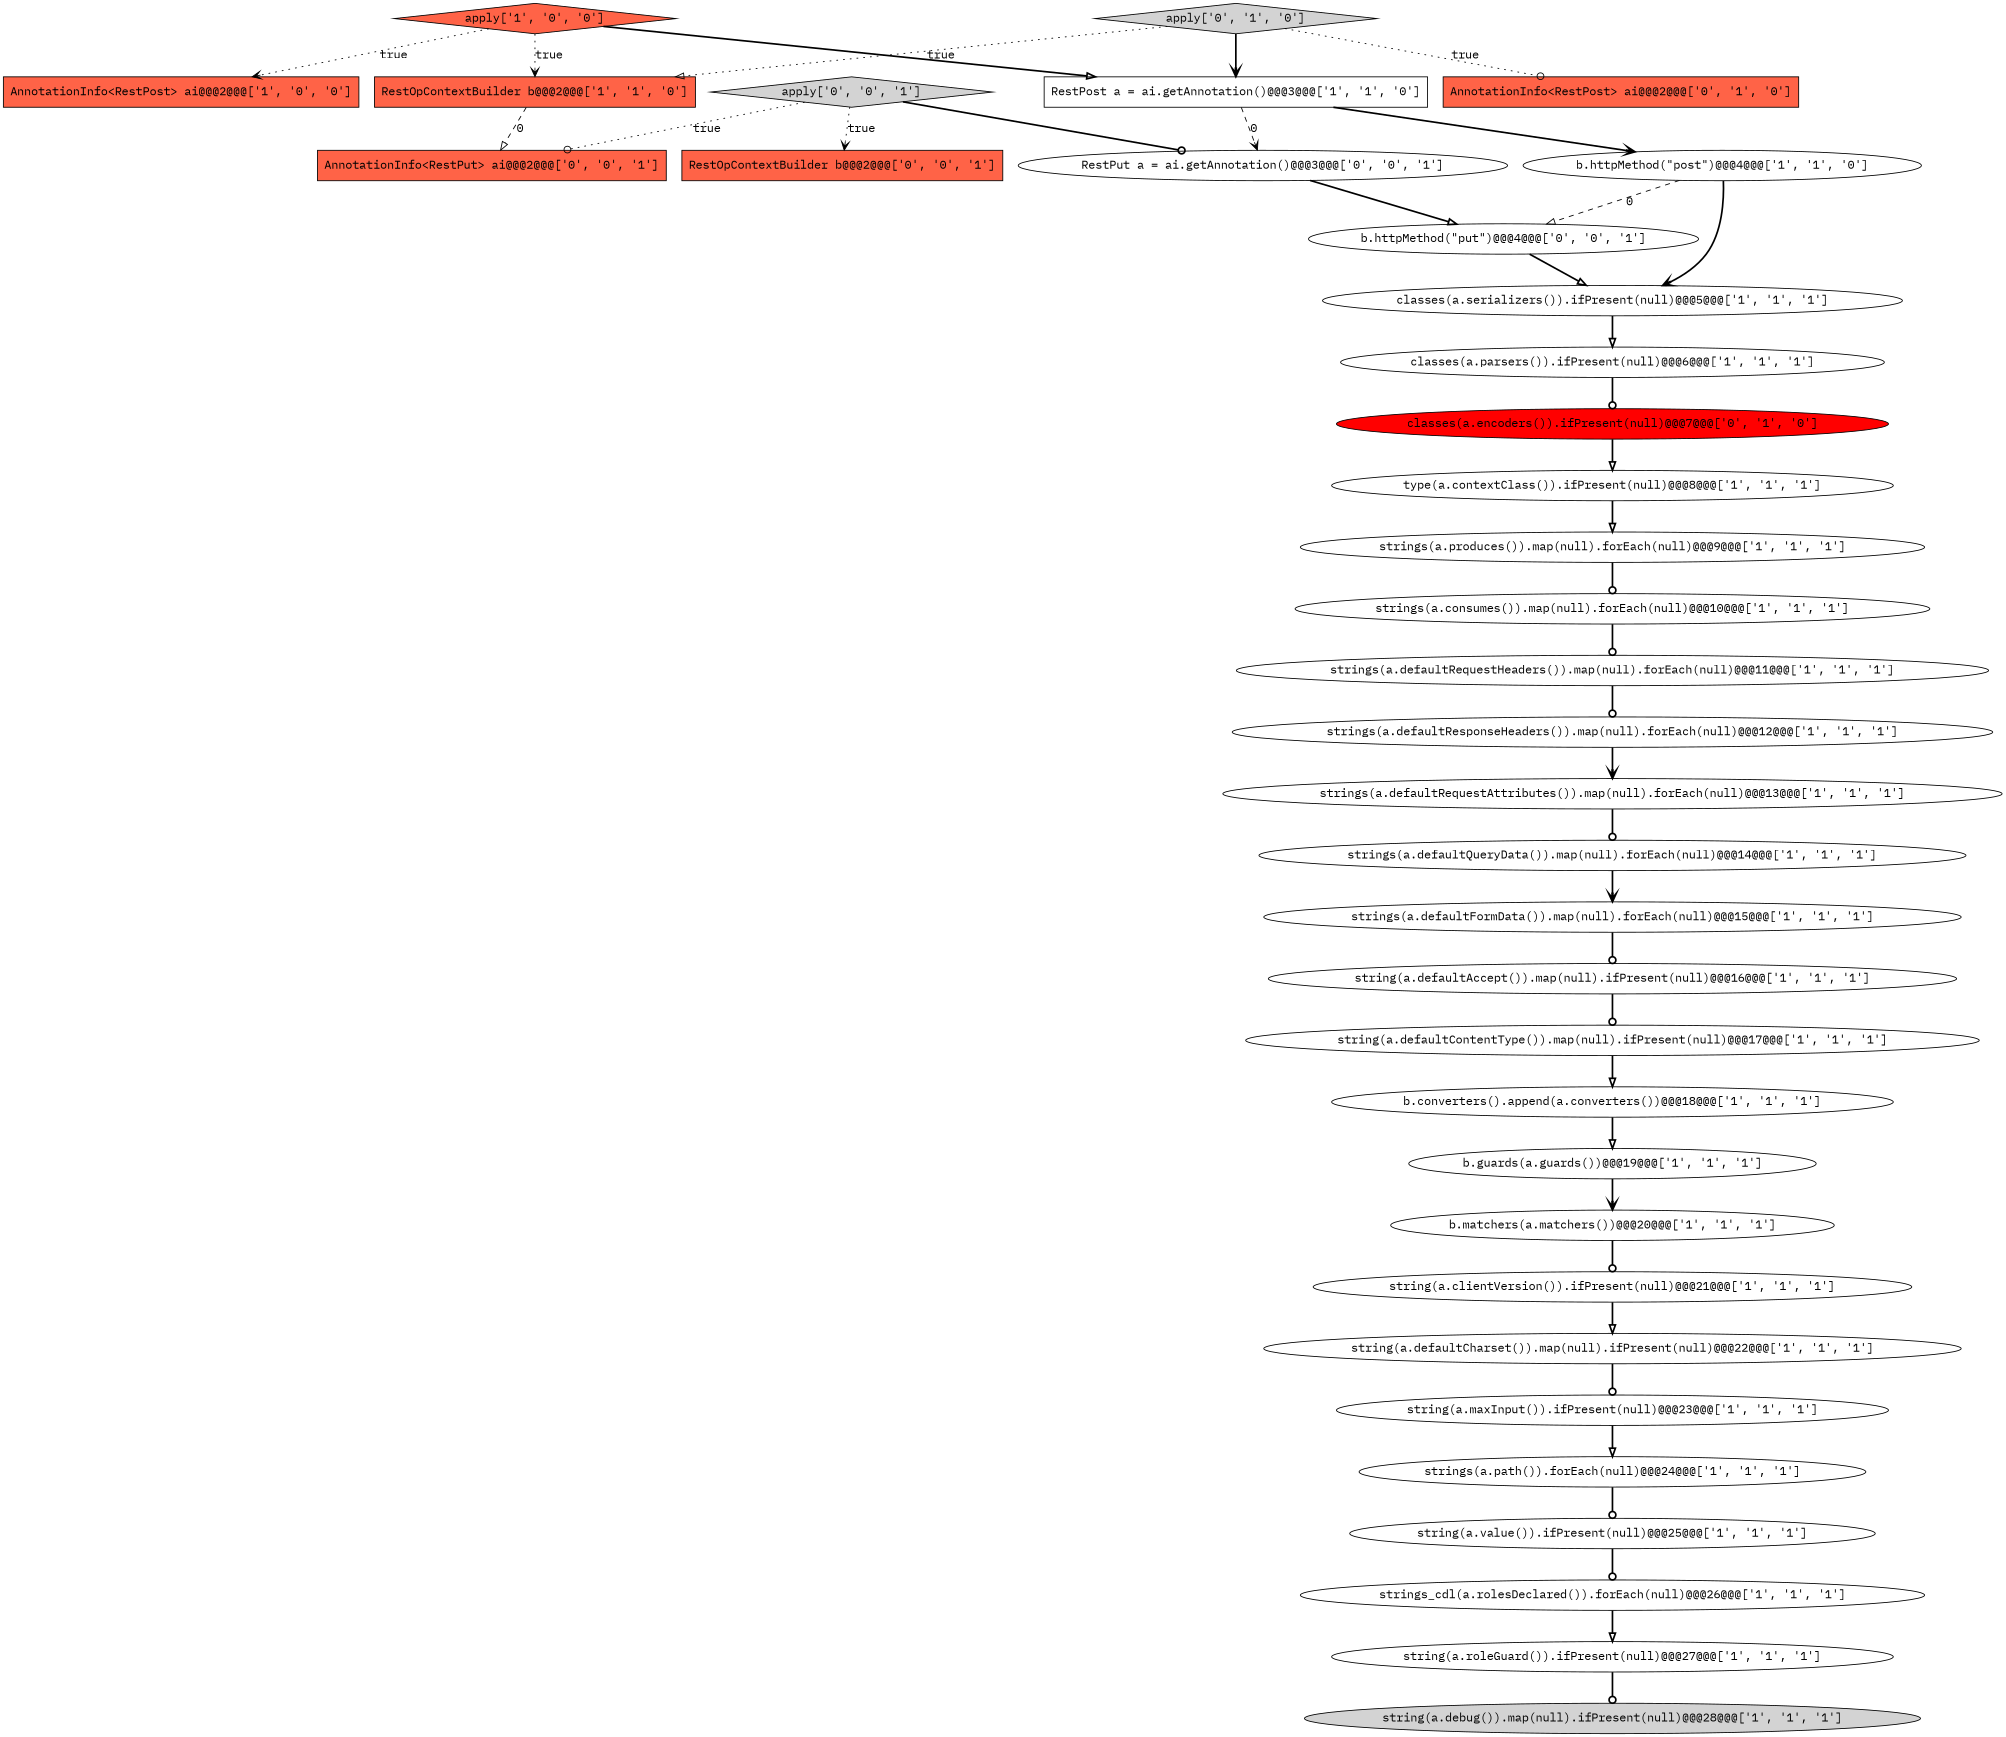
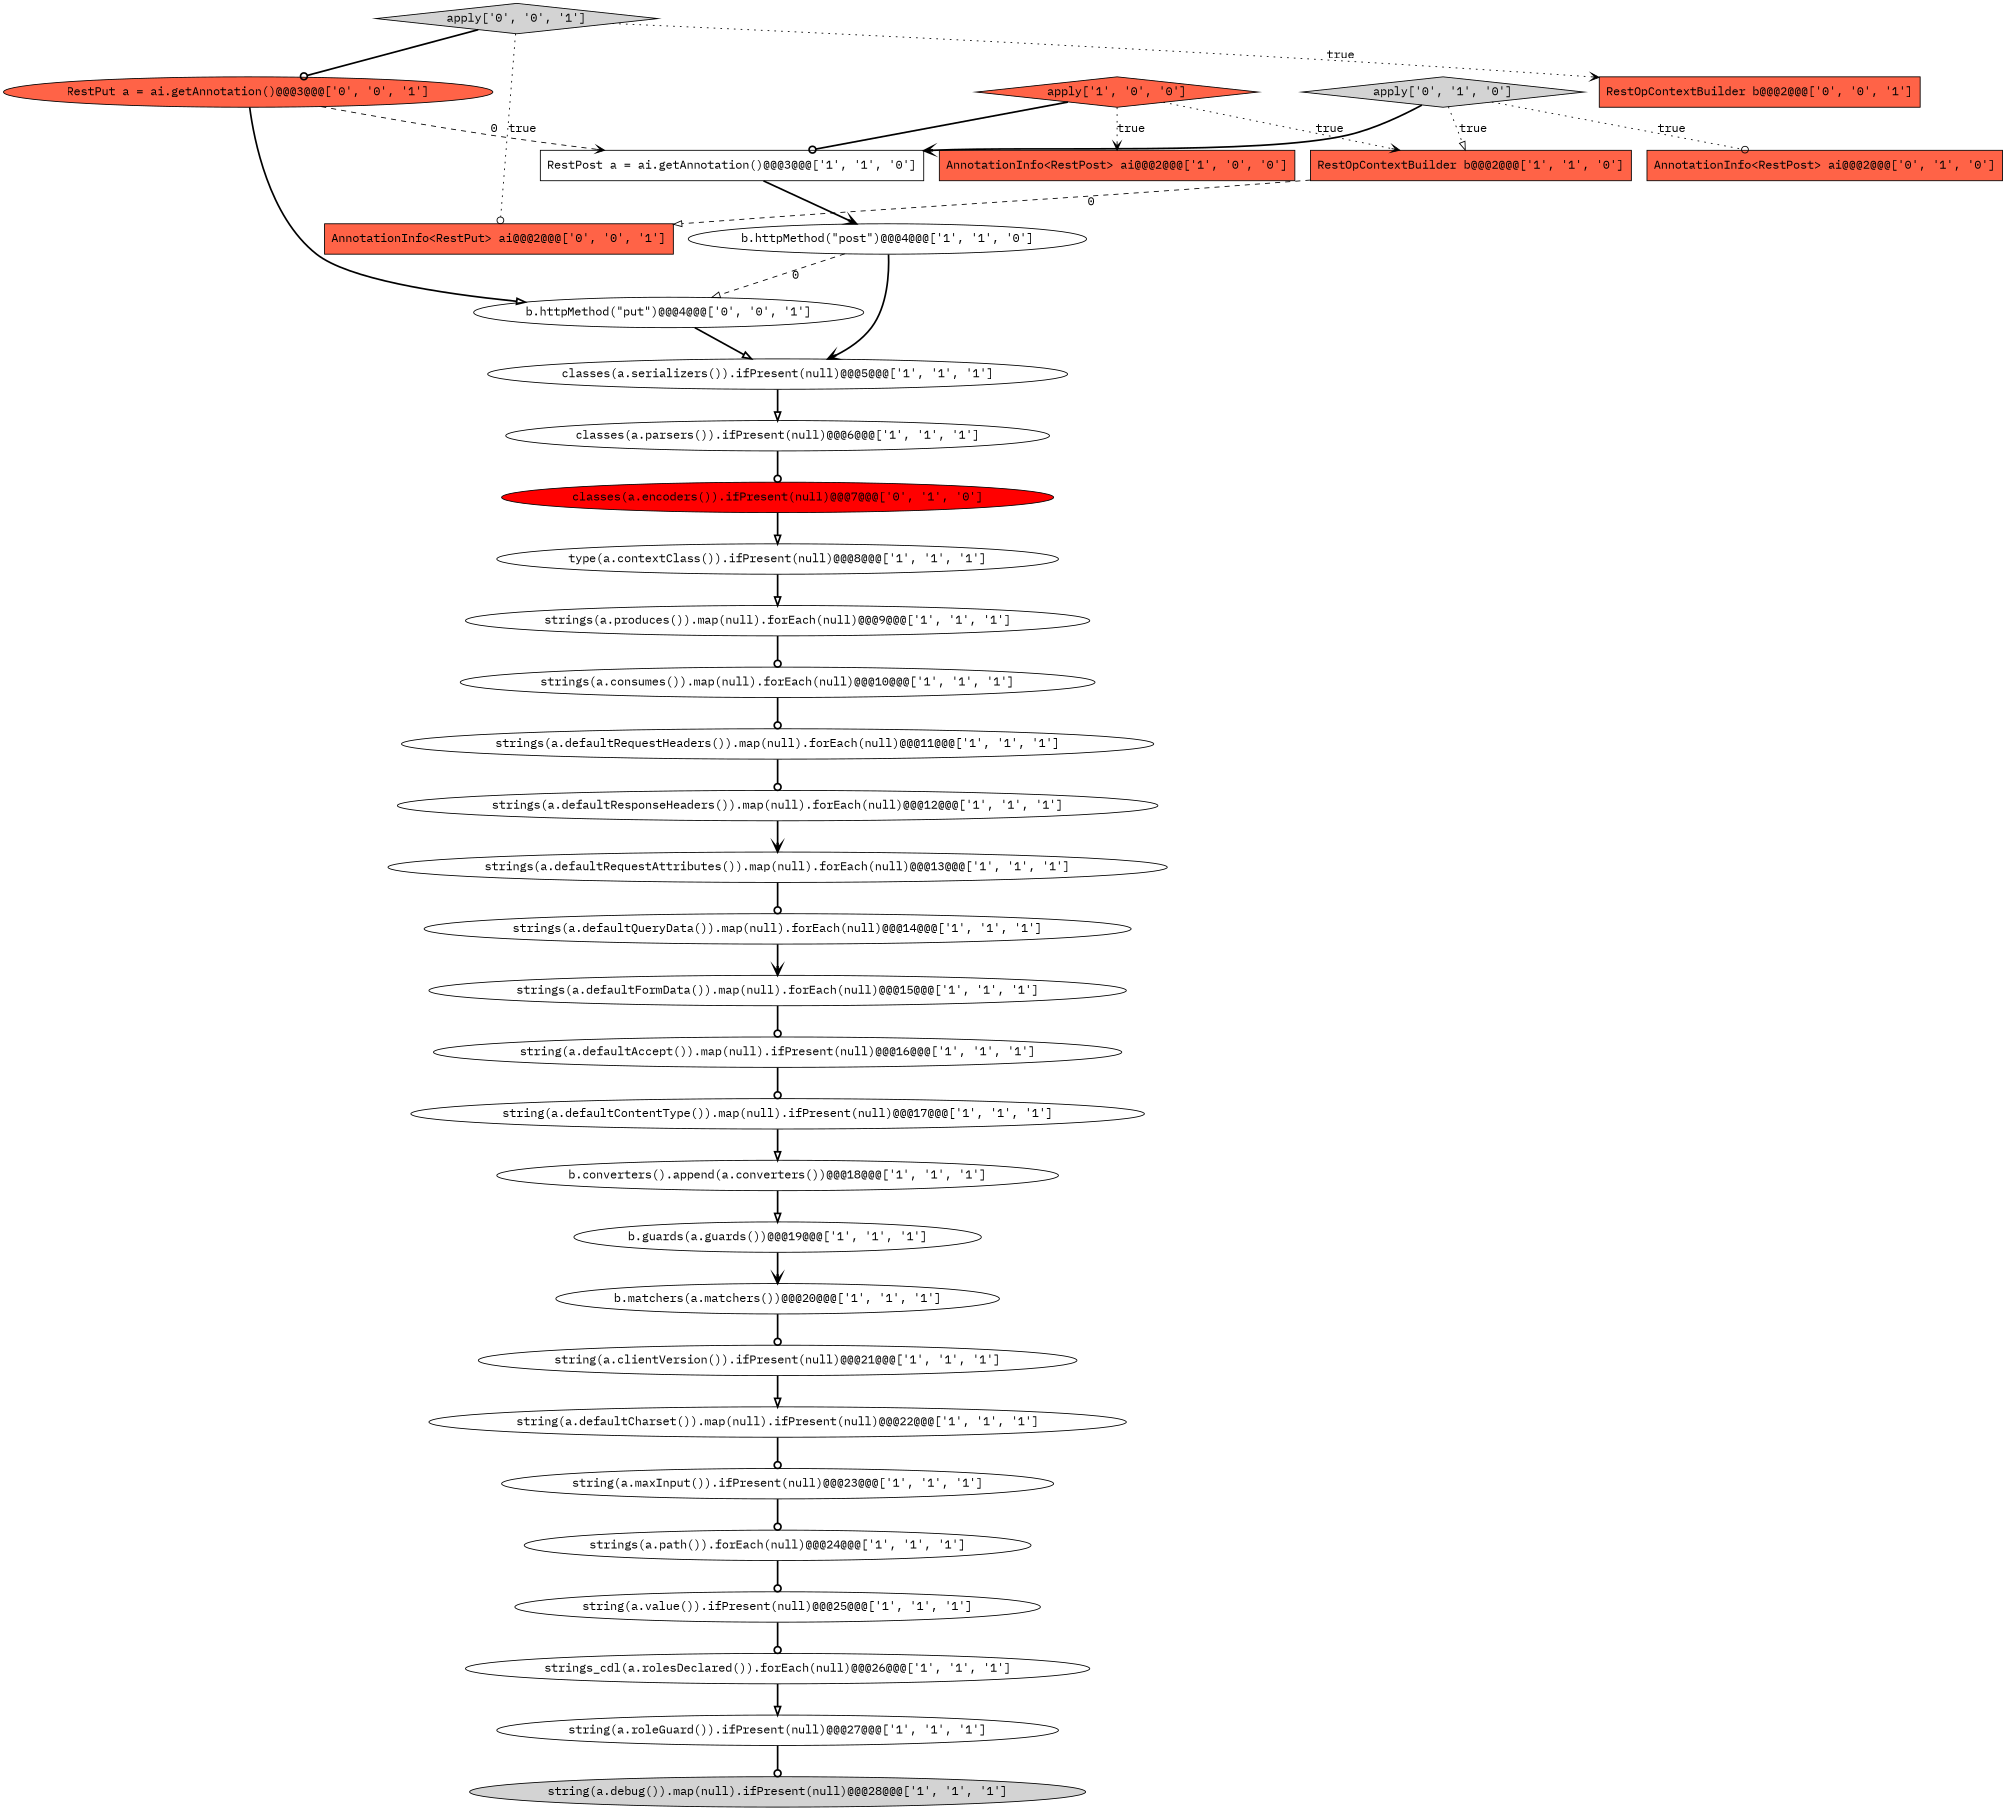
(845, 51) -> (942, 126)
(1248, 125) -> (458, 130)
(1263, 166) -> (248, 92)
(1612, 1437) -> (778, 1511)
